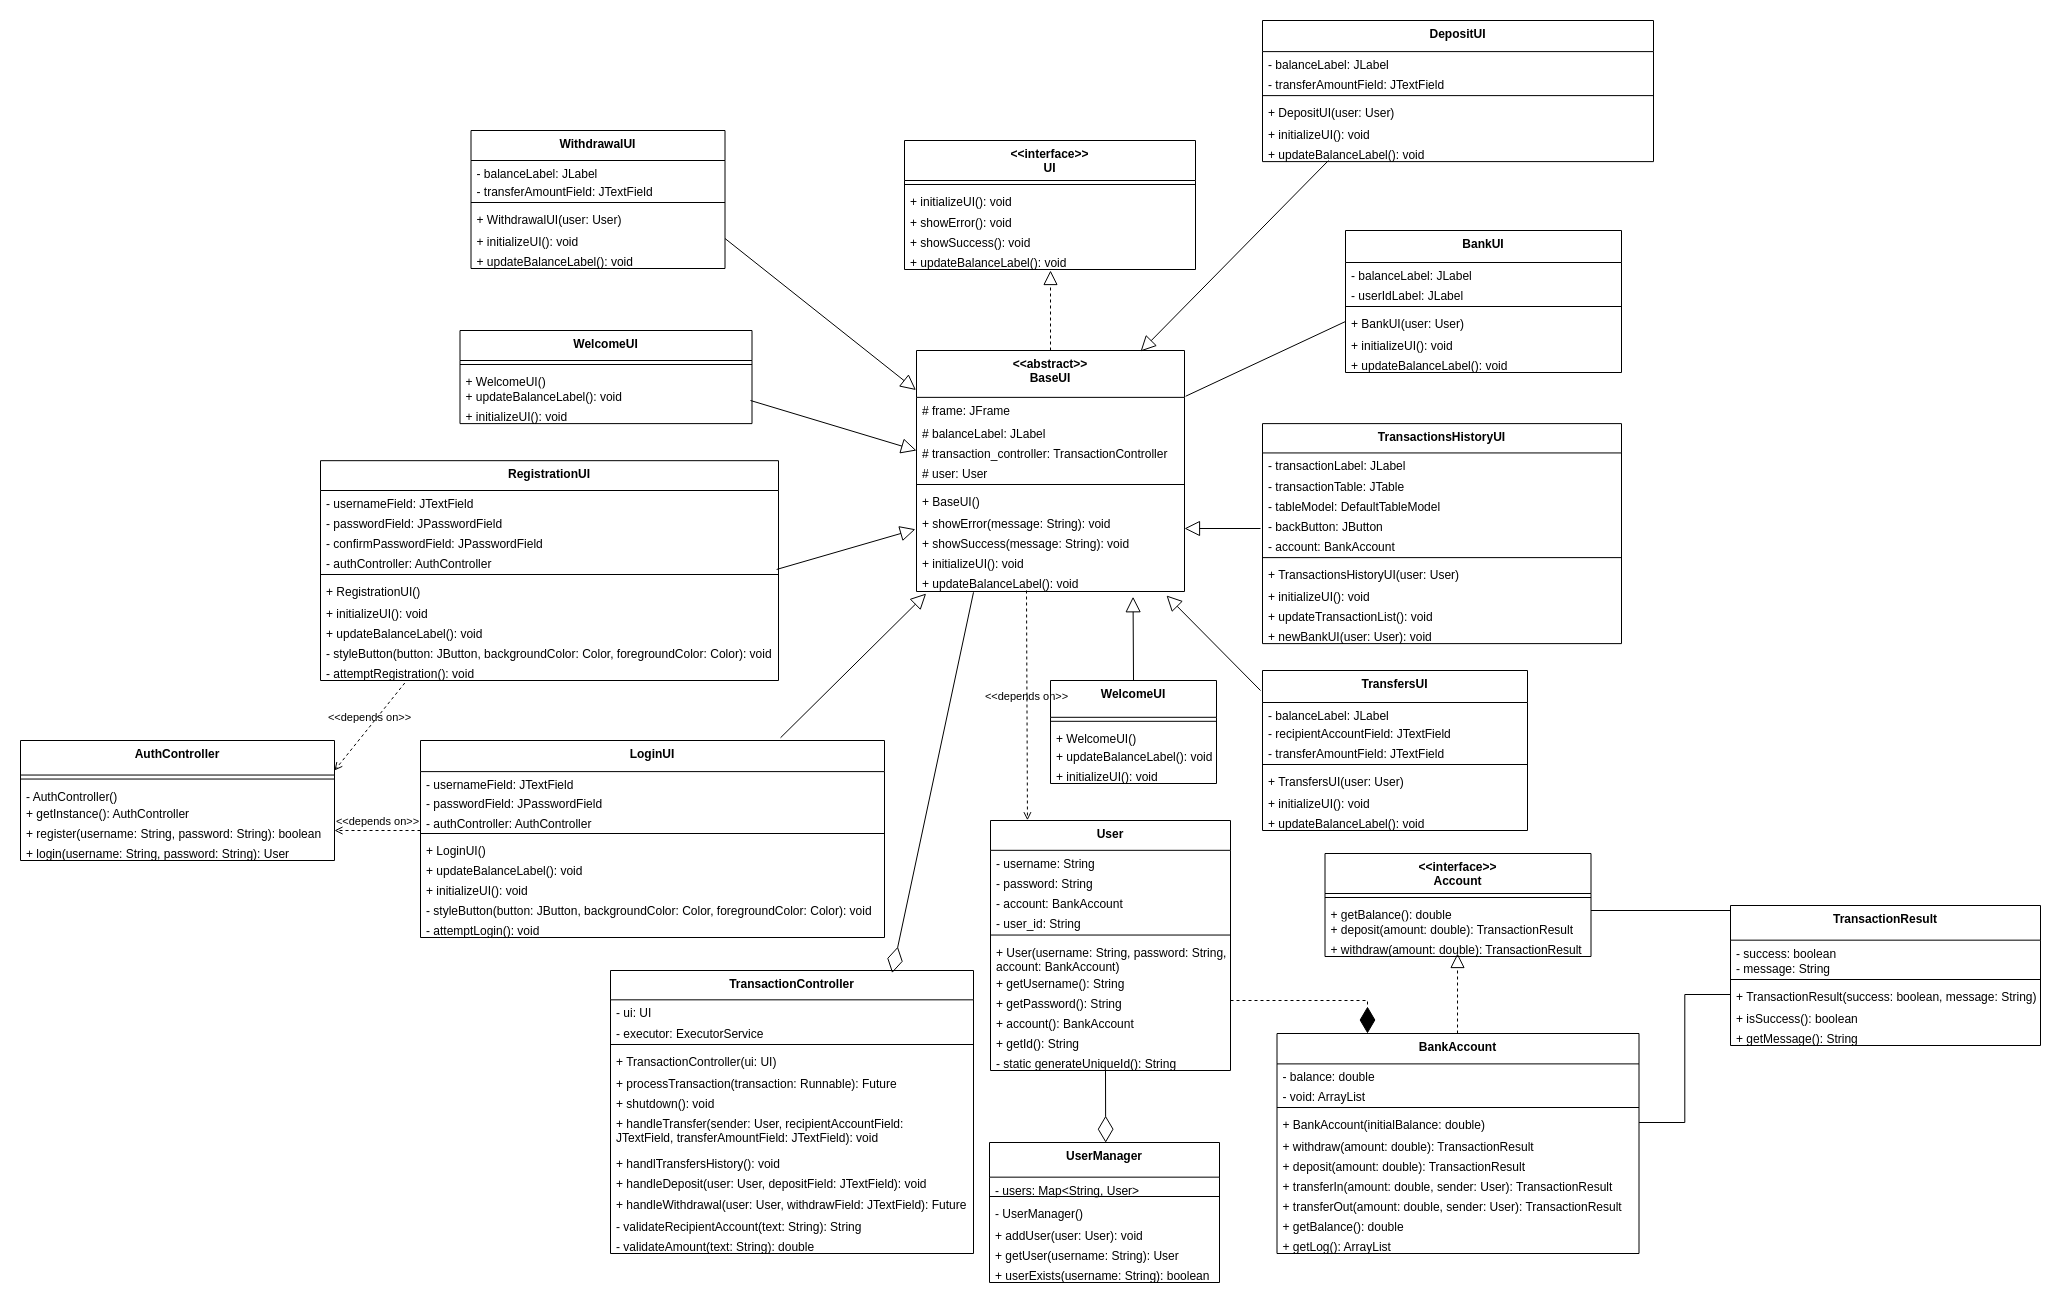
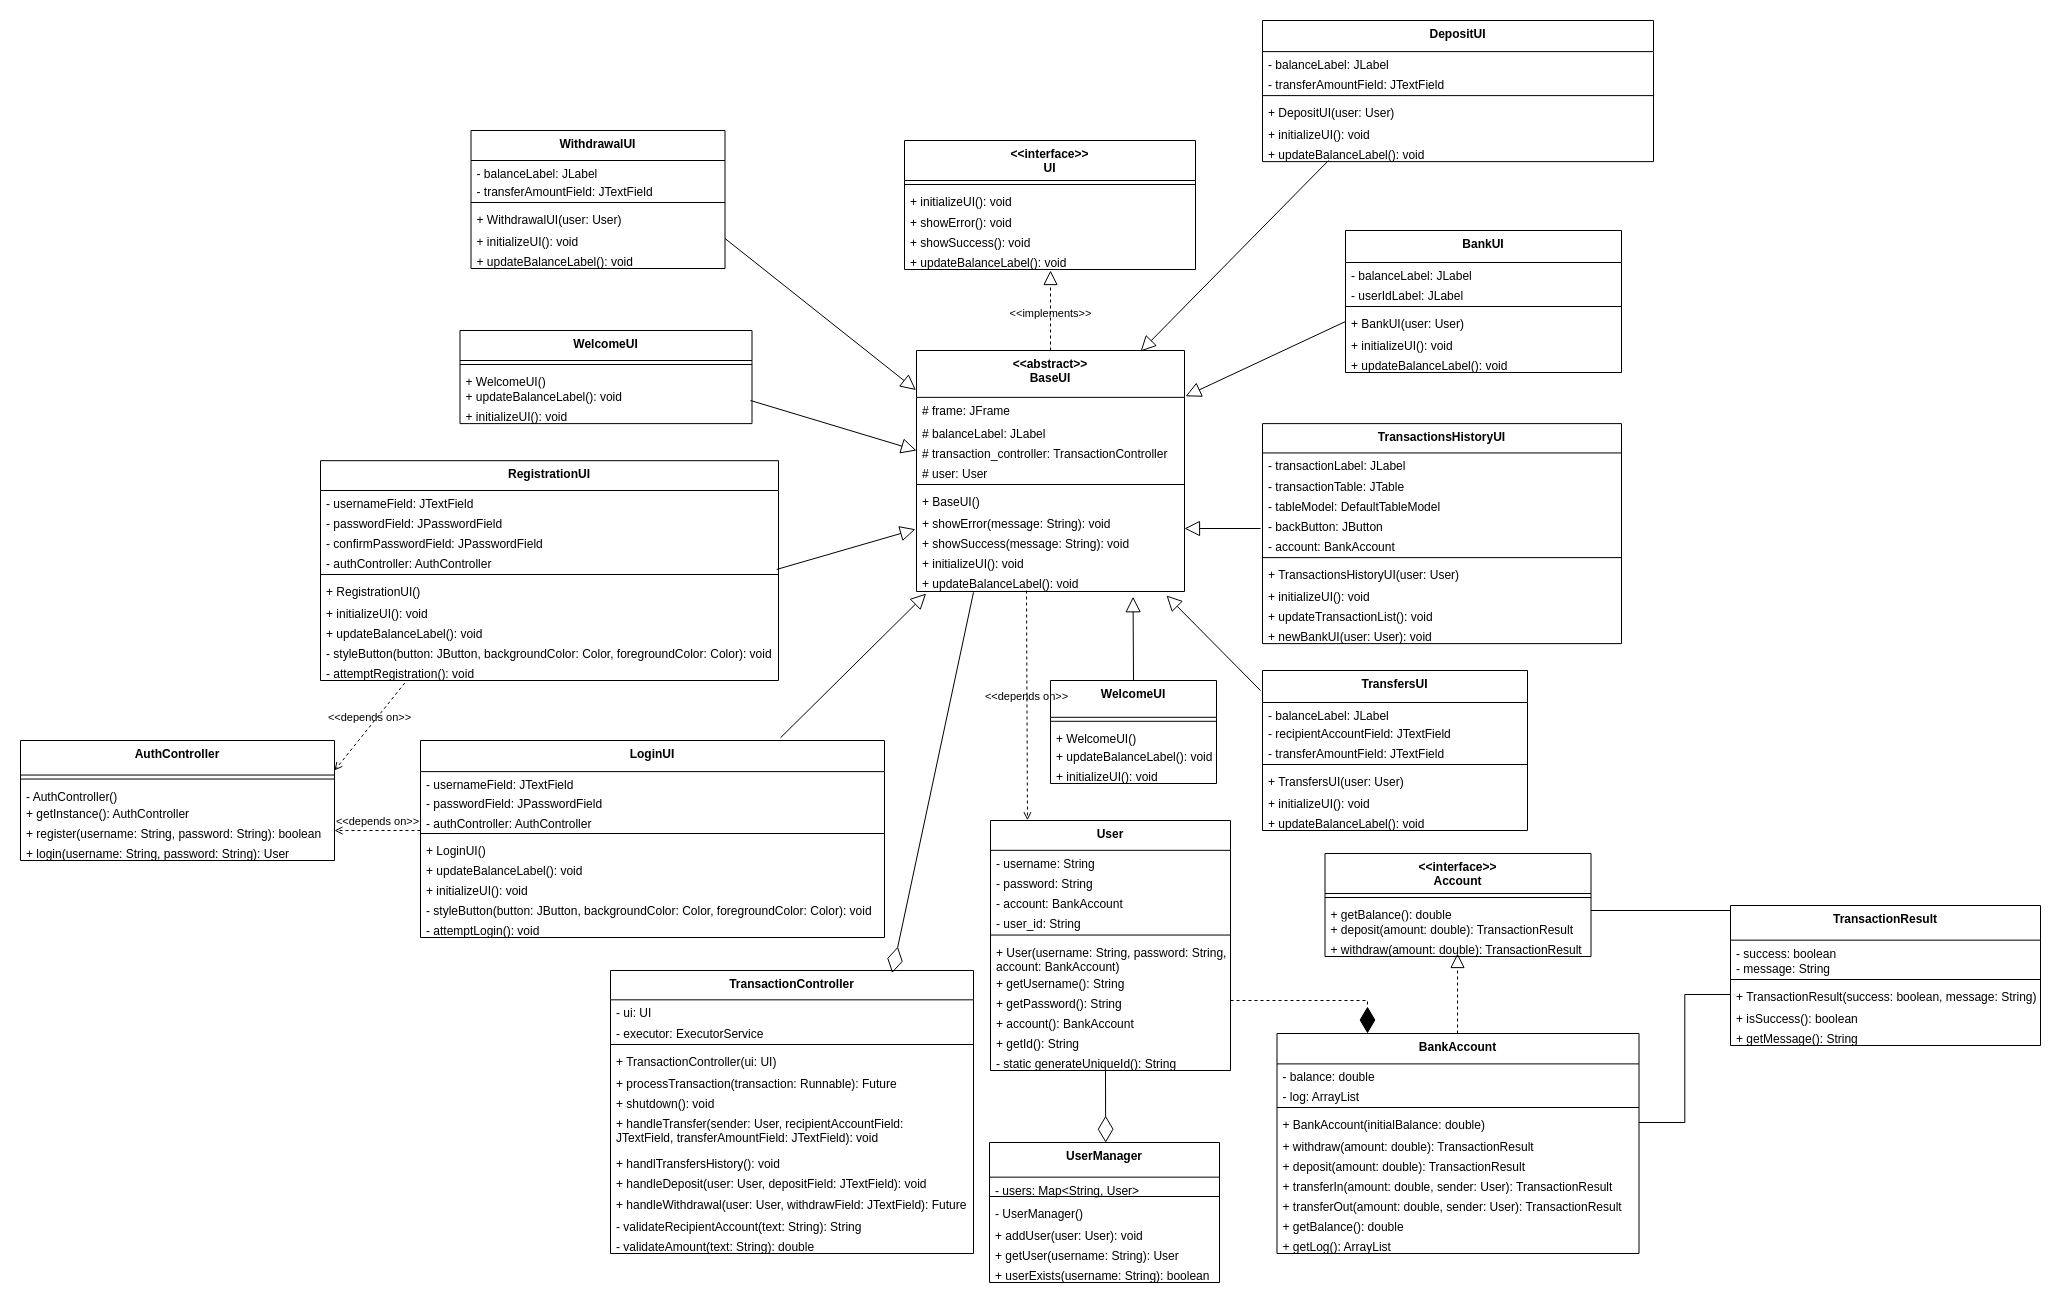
none -> (1051, 314)
(1194, 392) -> (1201, 389)
(1332, 1097) -> (1328, 1097)
